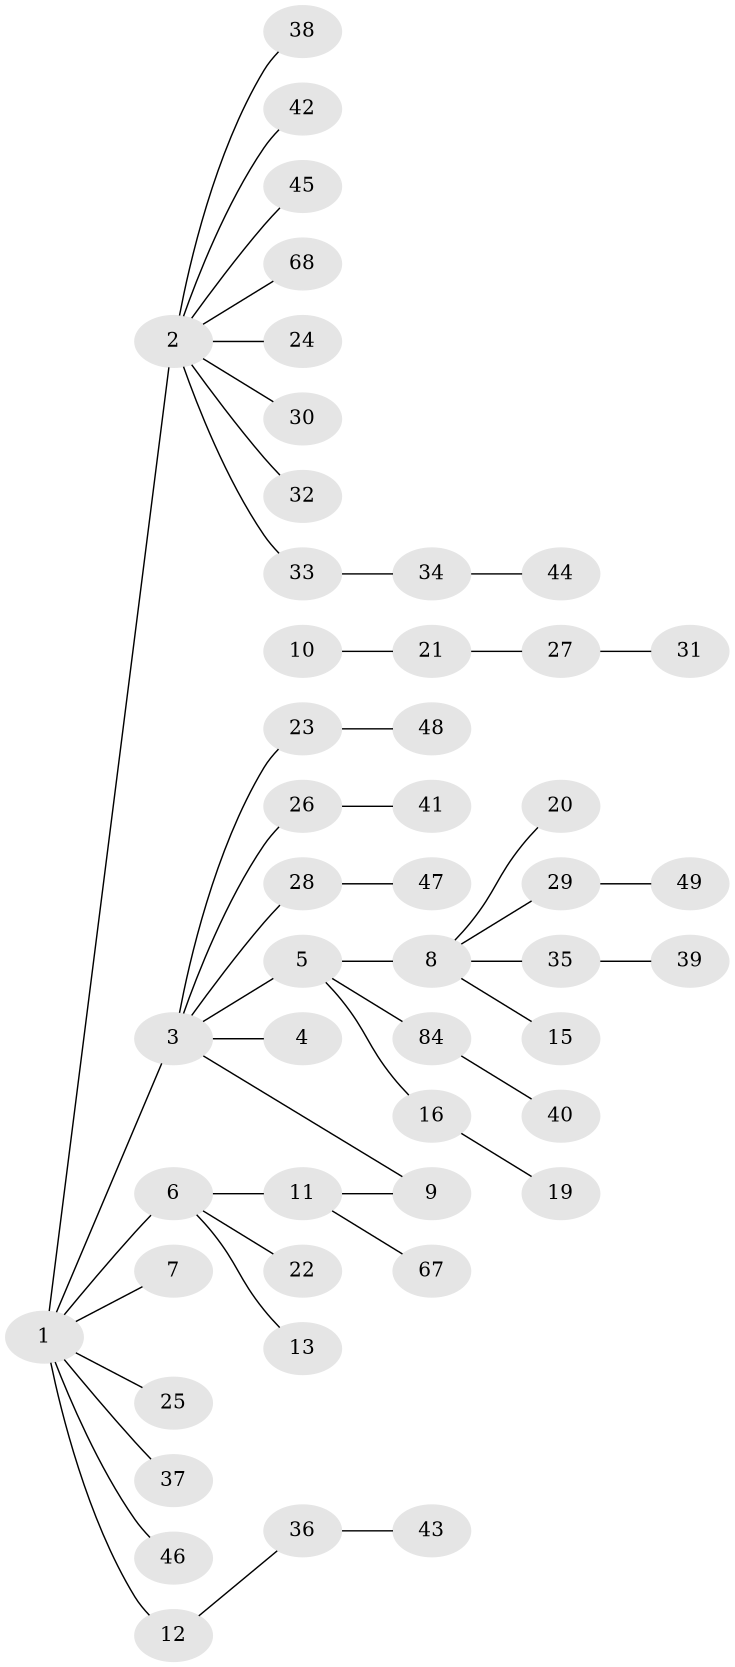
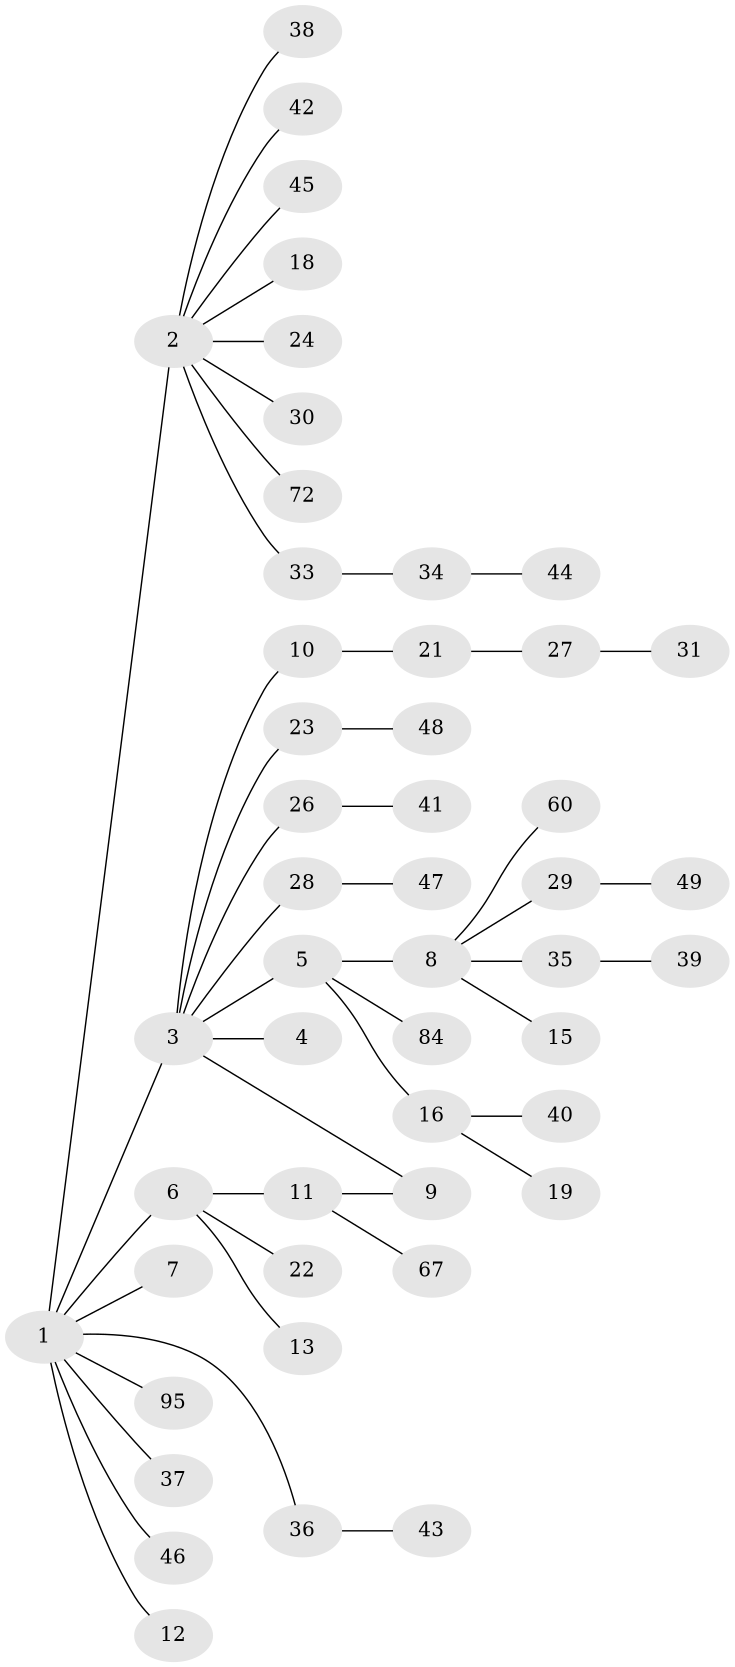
(303, 264) -> (303, 264)
(303, 496) -> (303, 496)
(561, 806) -> (561, 806)
none -> (208, 836)
(496, 1077) -> (497, 1116)
(174, 1403) -> (174, 1403)
(238, 1583) -> (224, 1375)
